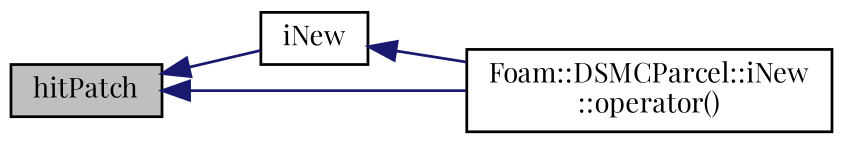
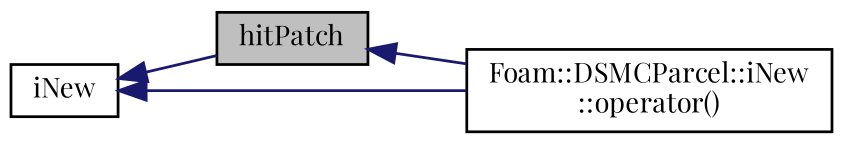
(225, 59) -> (181, 64)
